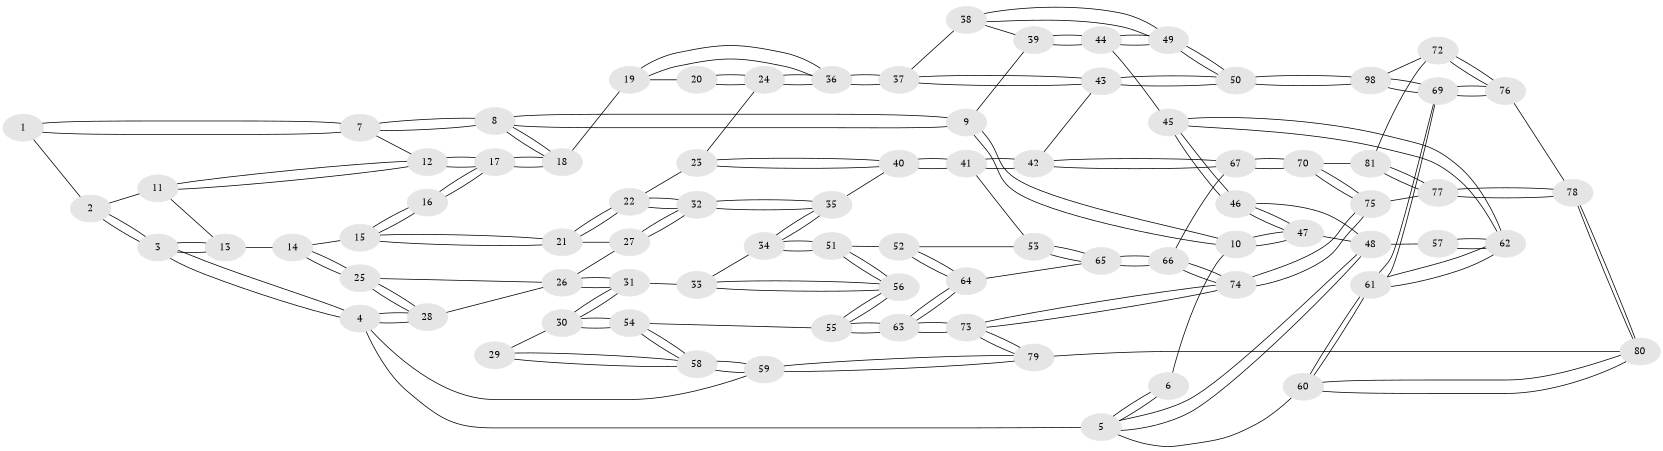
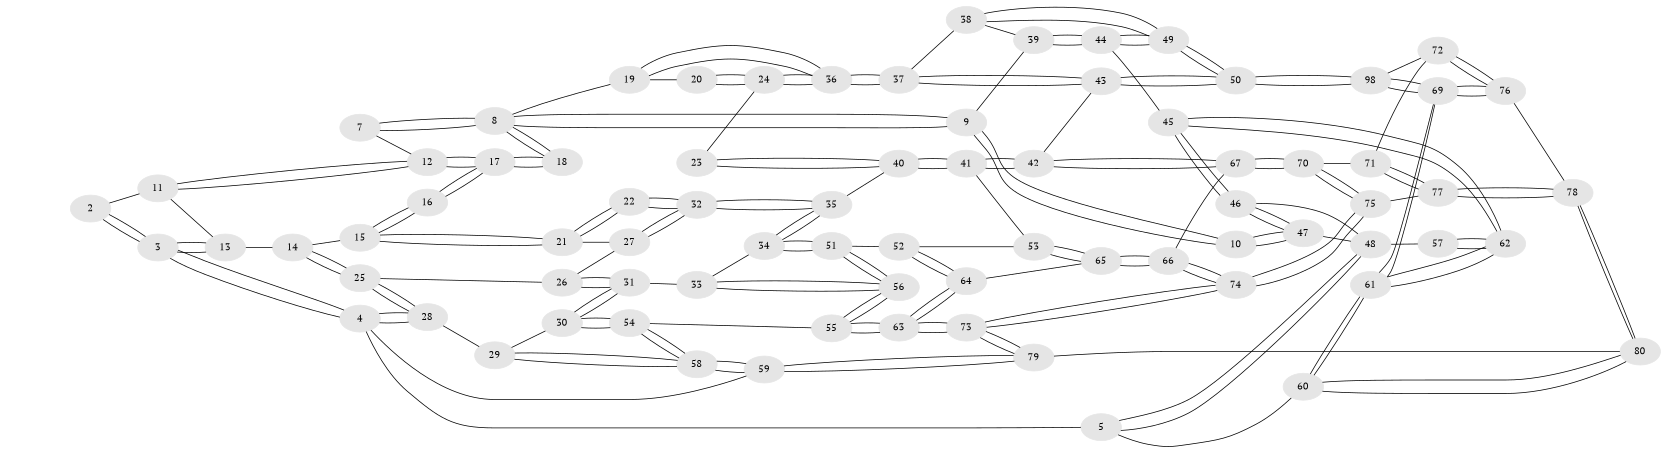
(596, 121) -> (561, 98)
(23, 128) -> none
(1371, 164) -> (1371, 164)
(663, 182) -> none
(495, 300) -> (461, 336)
(1169, 386) -> none
